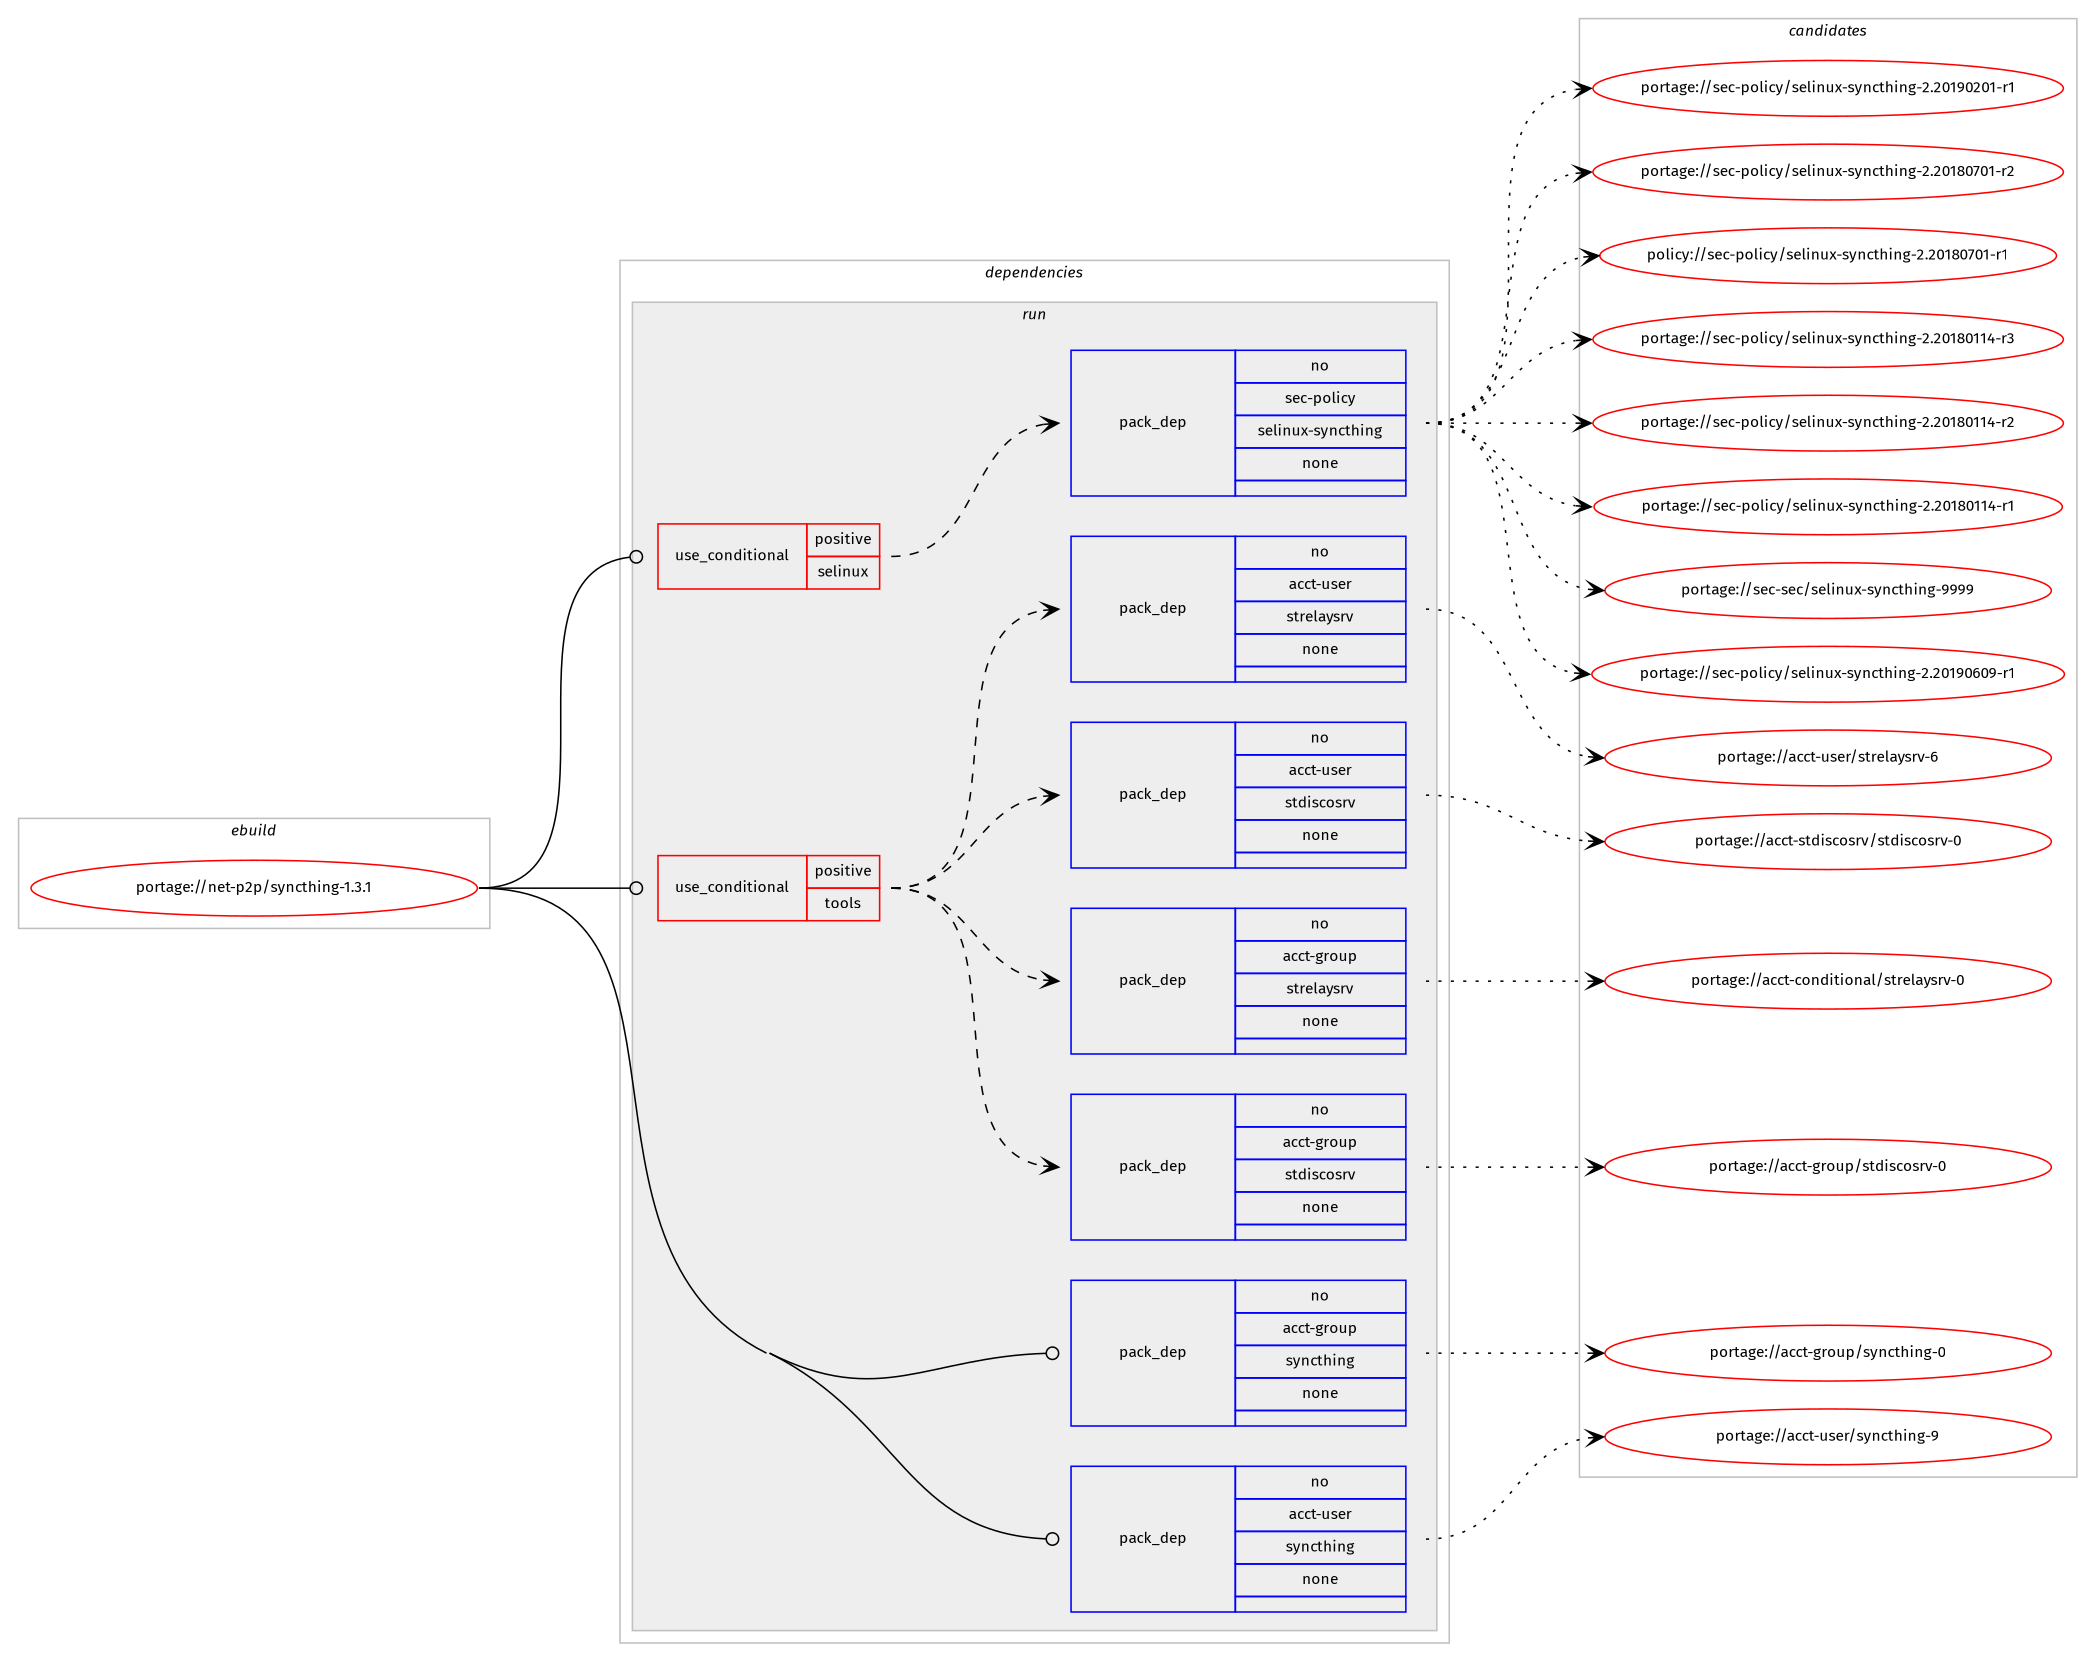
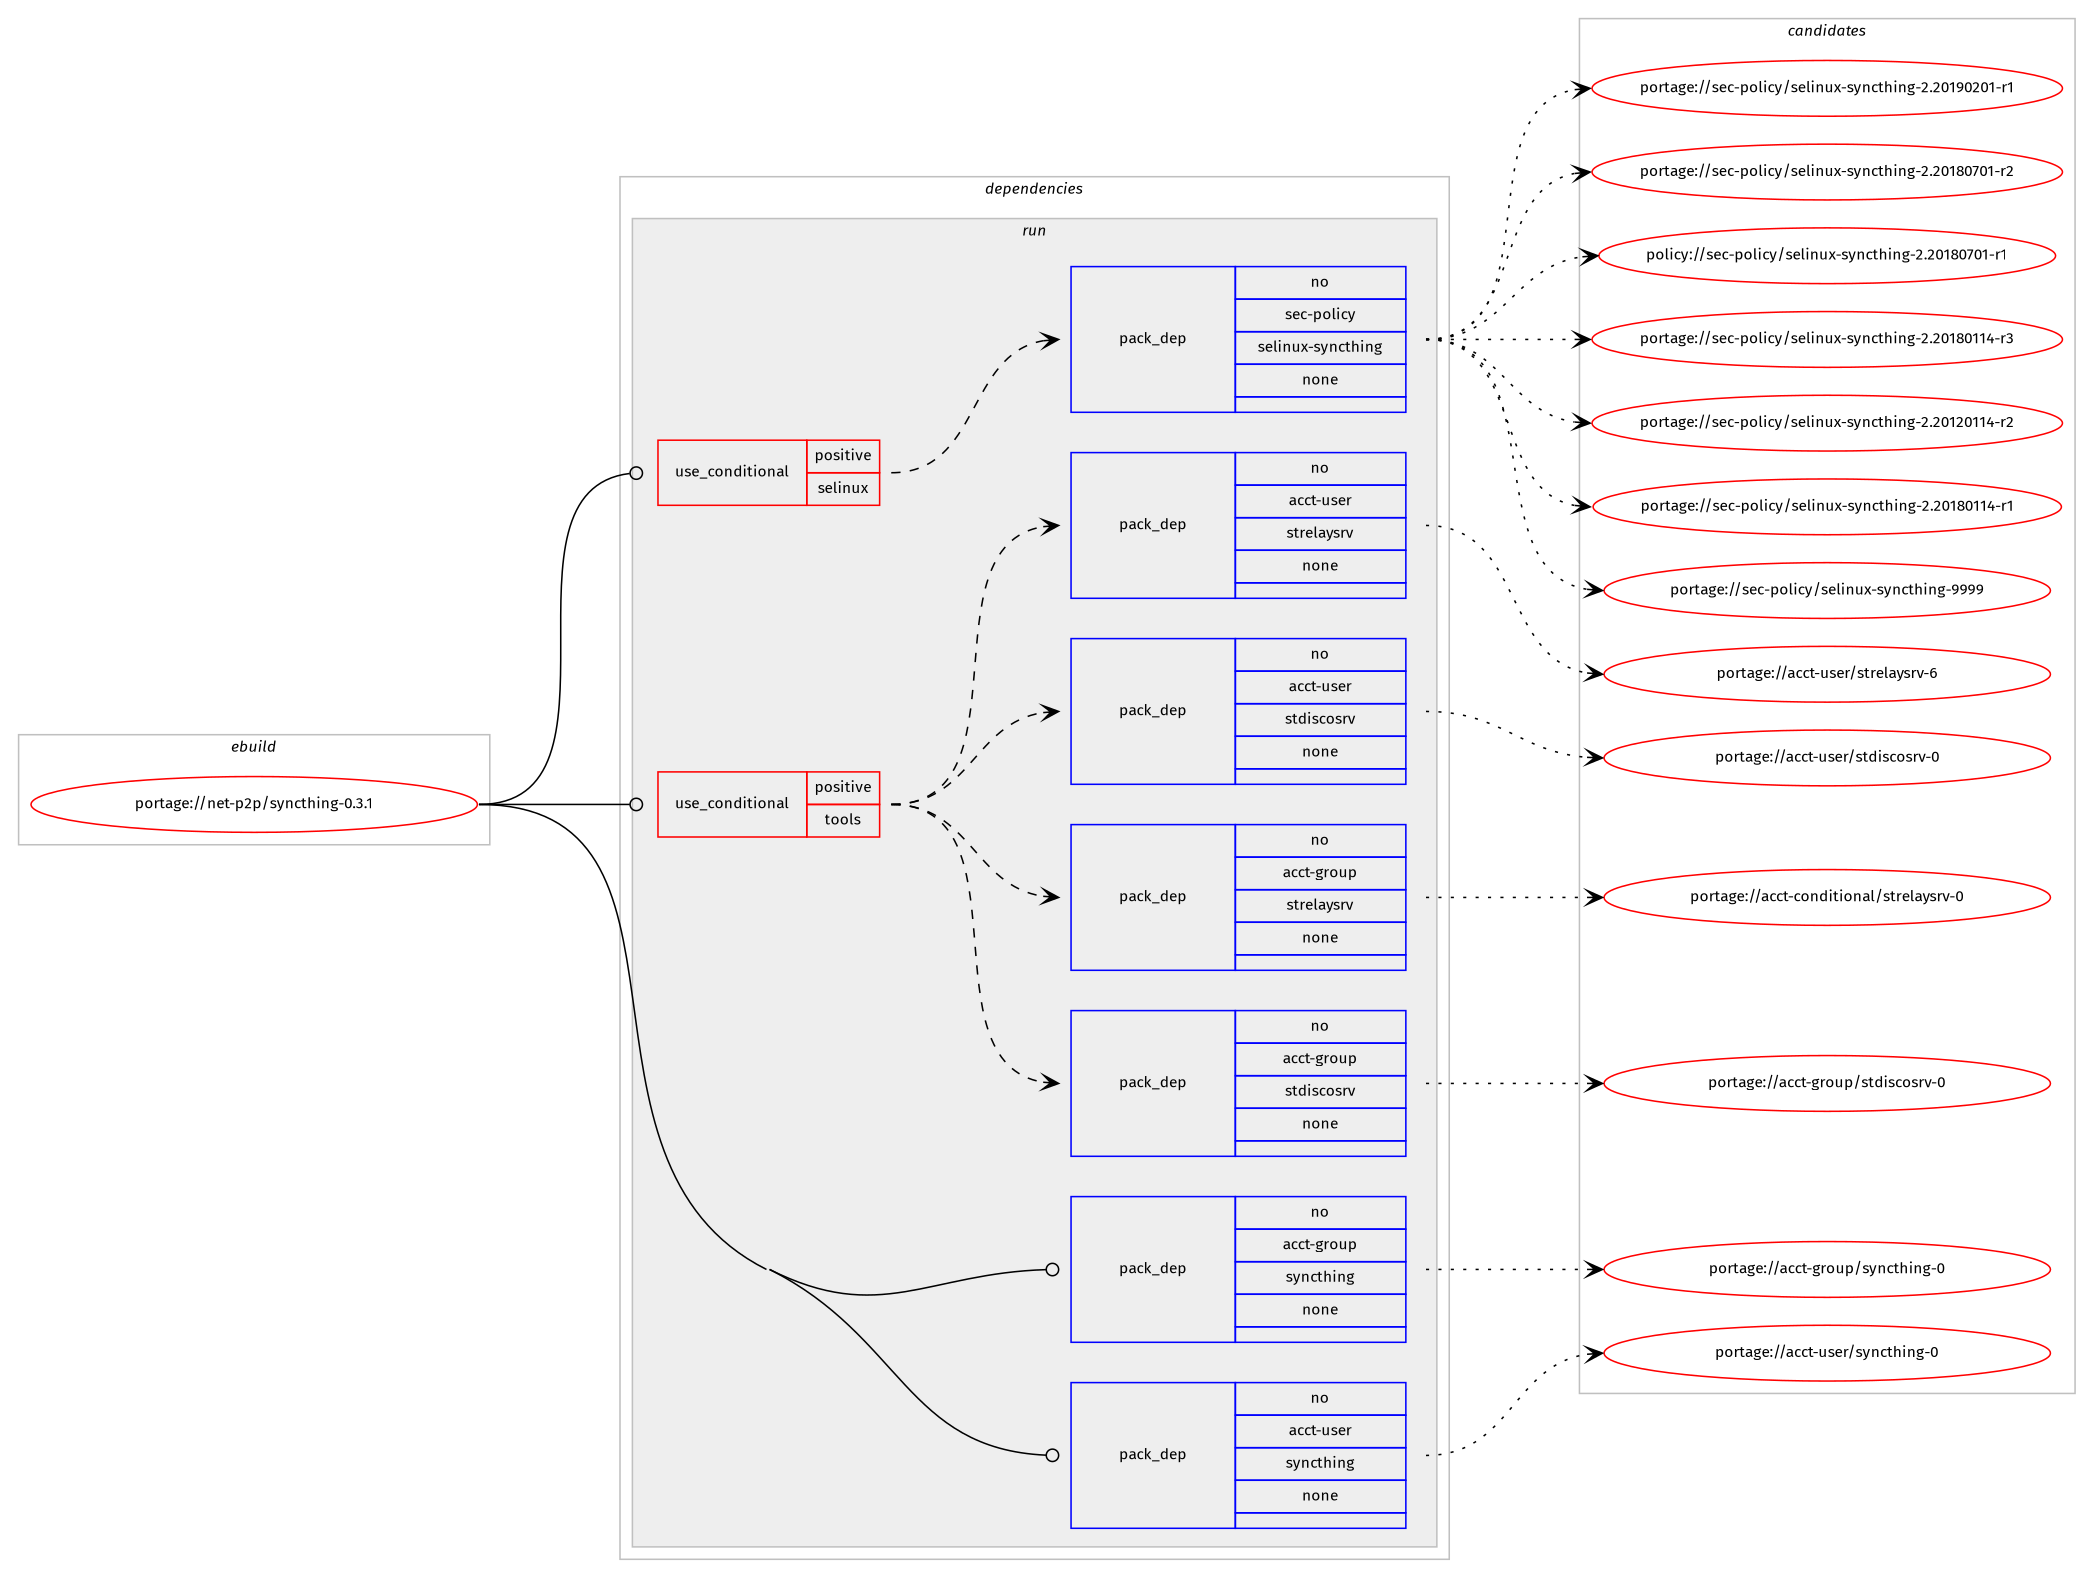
(1828, 423) -> (1827, 423)
(1828, 591) -> (1827, 591)
(1828, 674) -> none
(1828, 842) -> (1827, 758)
(254, 888) -> (254, 804)
(1828, 1437) -> (1827, 1353)
